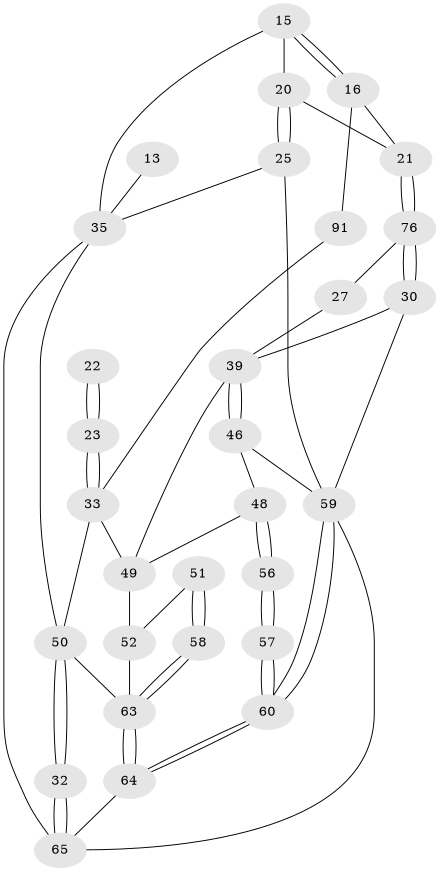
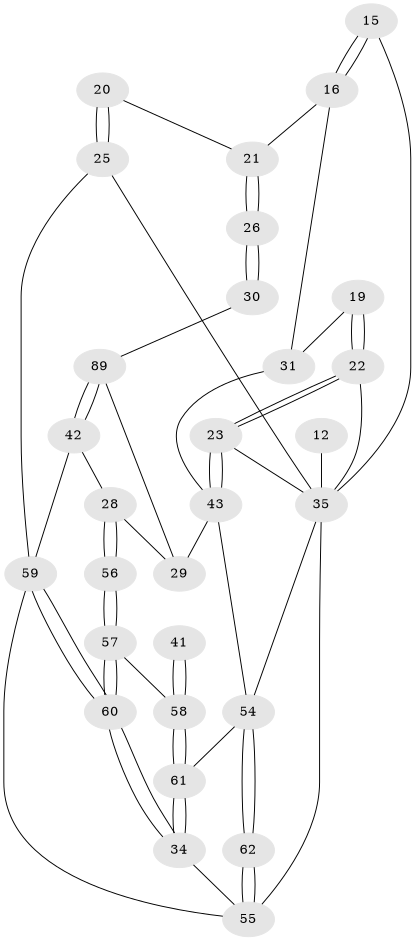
(284, 56) -> none
(153, 159) -> (322, 436)
(341, 228) -> (289, 367)
(410, 228) -> (252, 228)
(341, 298) -> none
none -> (358, 298)
(235, 367) -> (100, 367)
(369, 401) -> none
(235, 436) -> (74, 436)
none -> (359, 440)
none -> (269, 470)
(93, 505) -> (216, 505)
(260, 505) -> (110, 505)
(130, 574) -> (179, 574)
(199, 574) -> (179, 643)
(60, 643) -> (249, 712)
(130, 643) -> none
none -> (145, 677)
(130, 712) -> (179, 781)
(60, 781) -> (249, 850)
(130, 781) -> (179, 850)
(60, 850) -> (249, 919)
